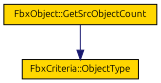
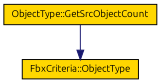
(80, 15) -> (80, 15)
